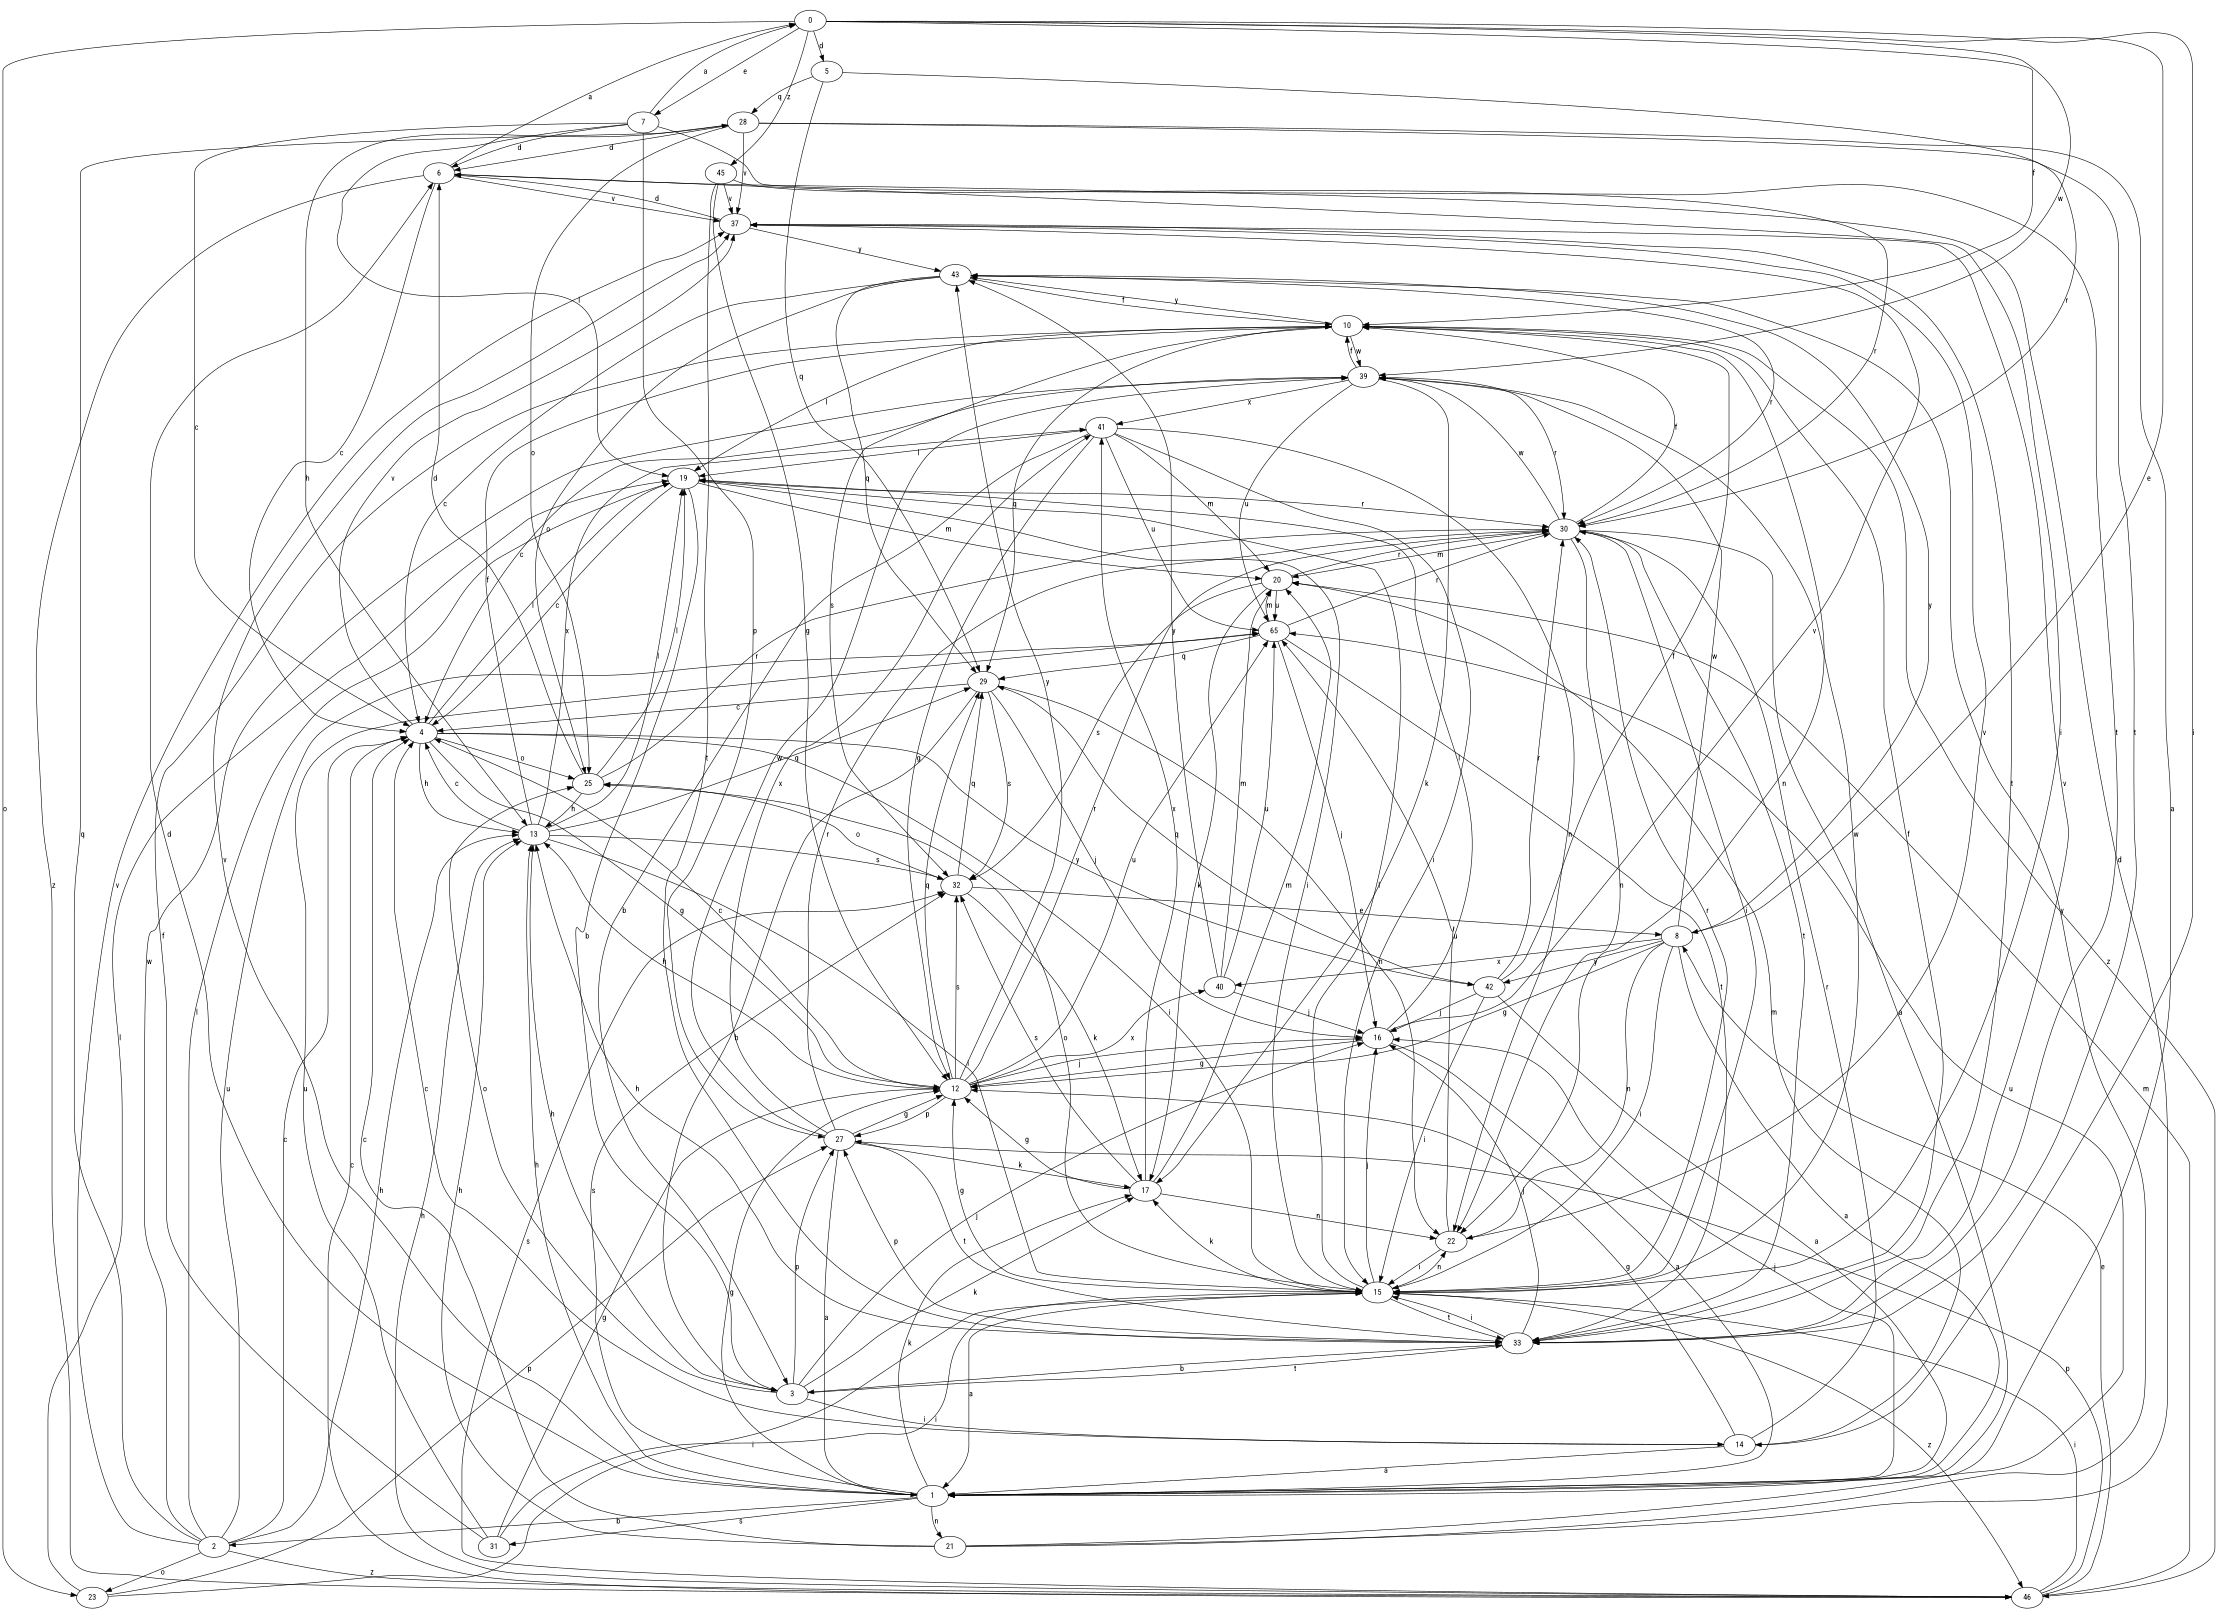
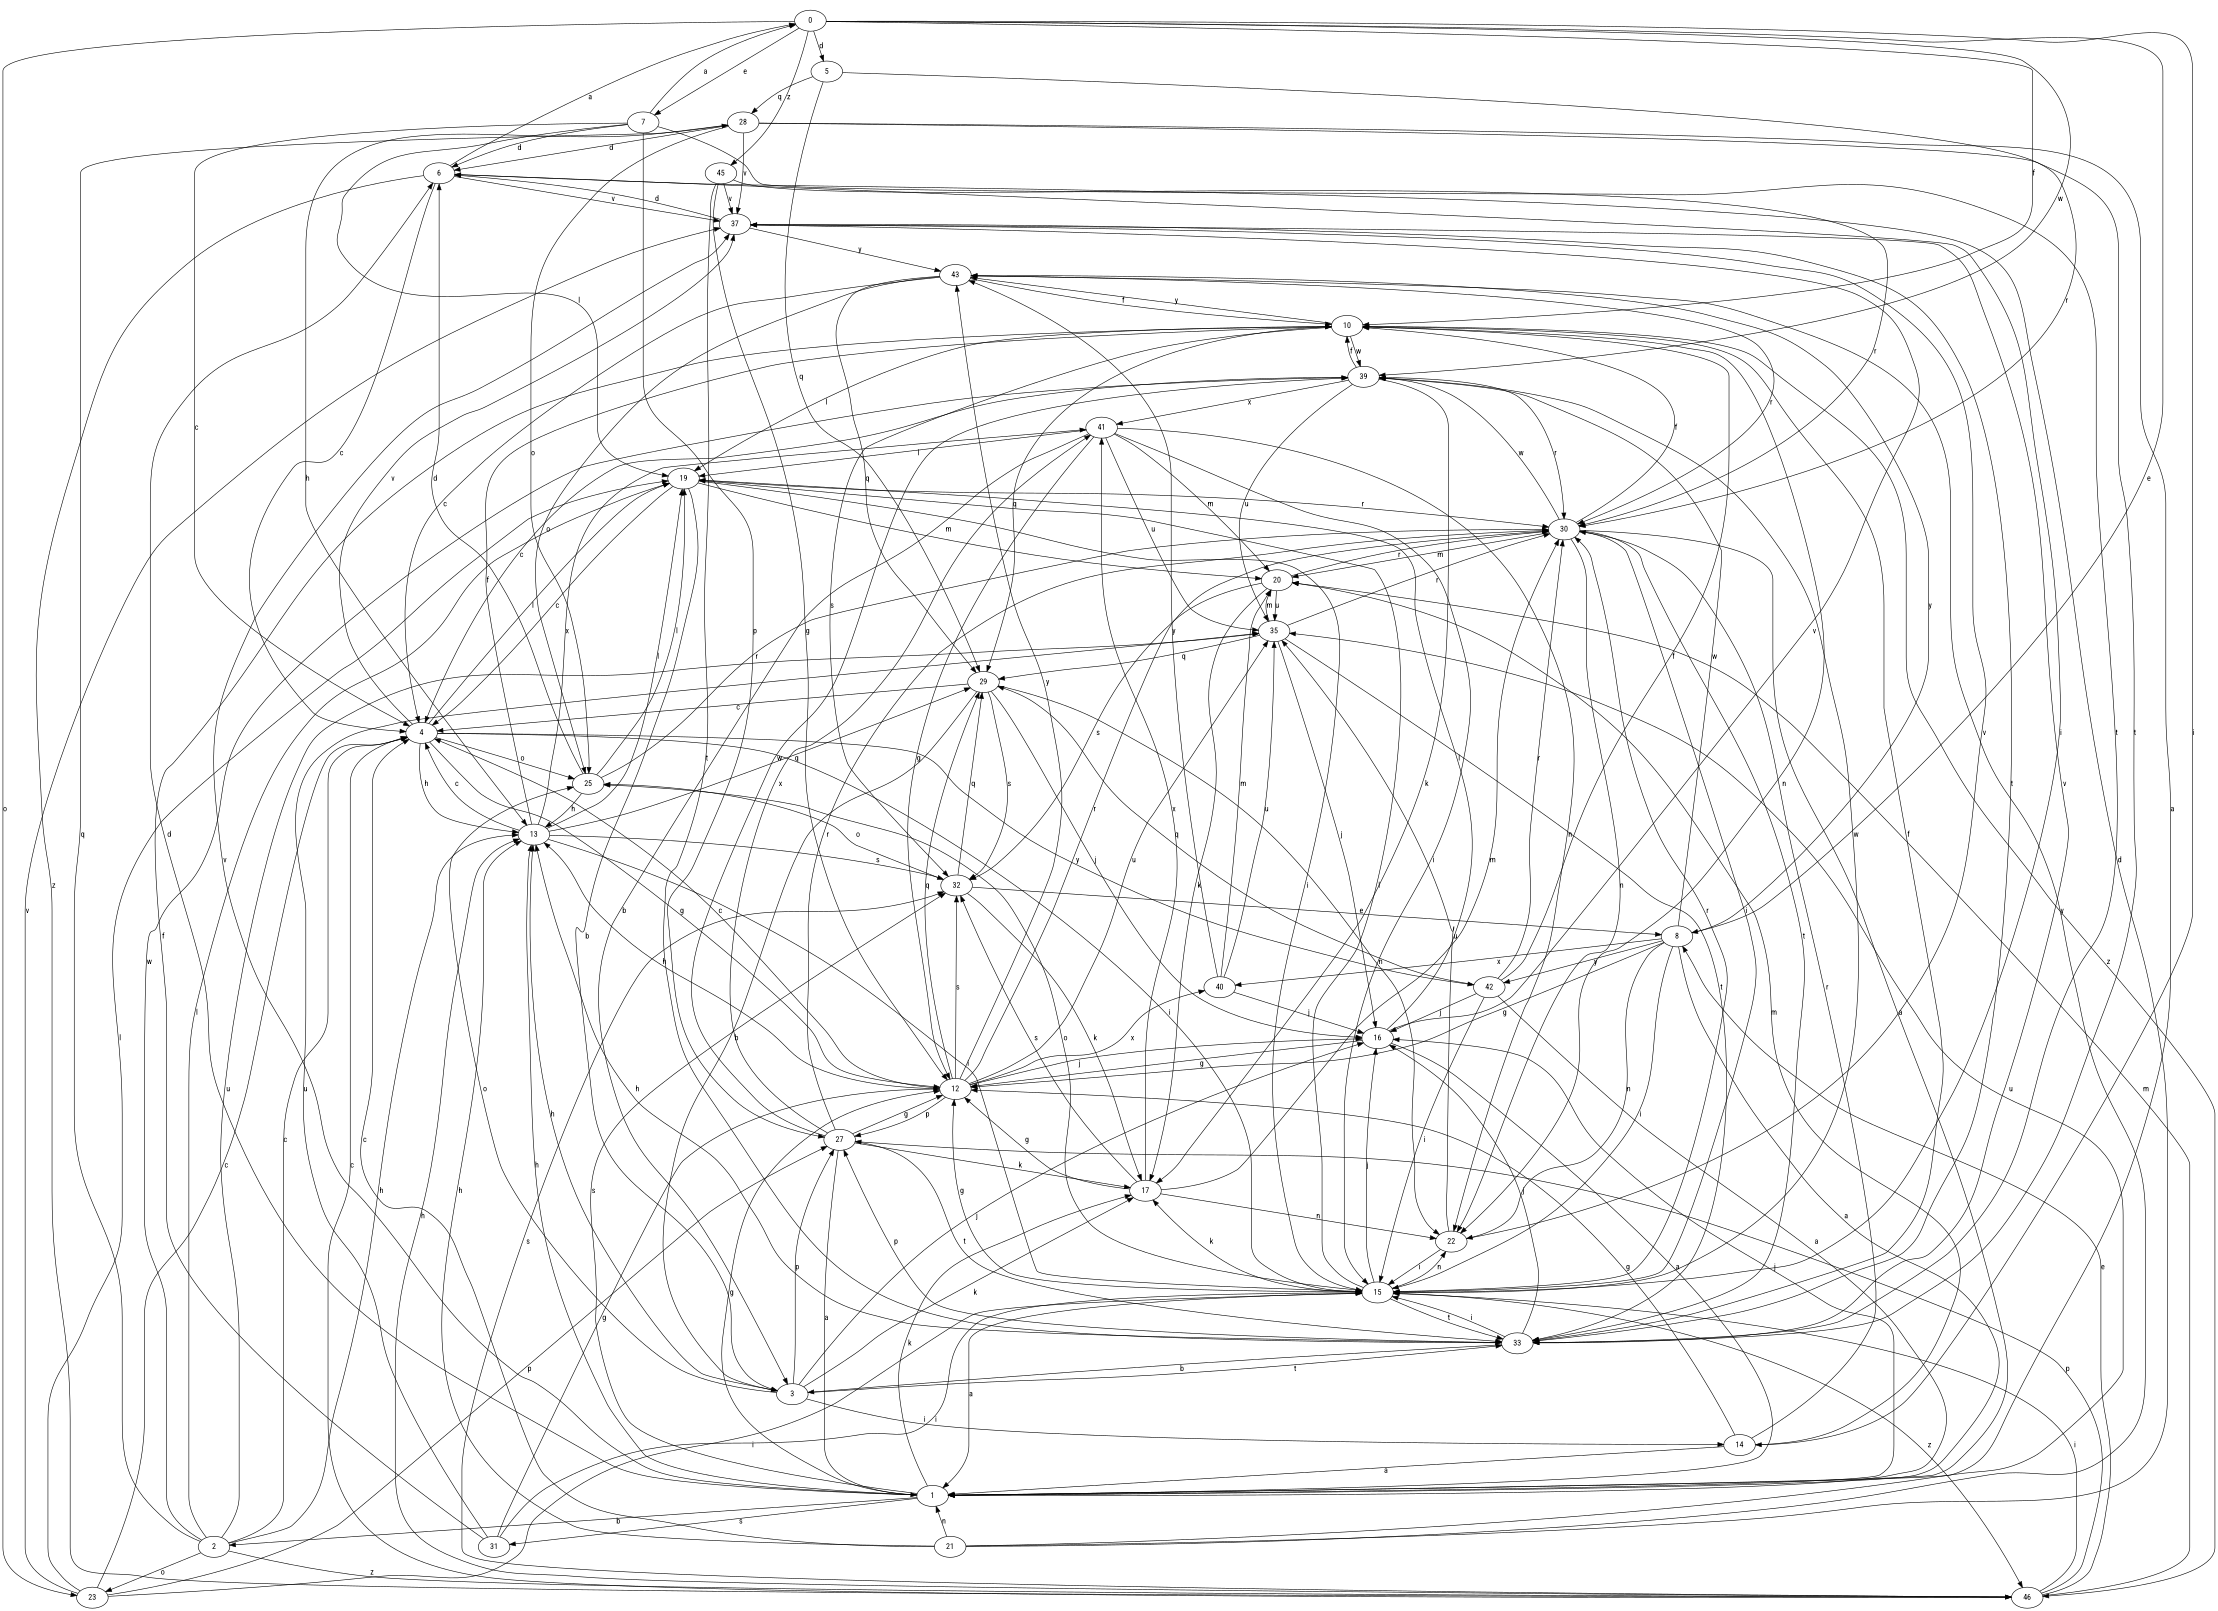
(1274, 631) -> (1274, 631)
(147, 791) -> (63, 752)
(1280, 892) -> (1460, 934)
(820, 1419) -> (231, 1143)
(933, 1520) -> (942, 1524)
